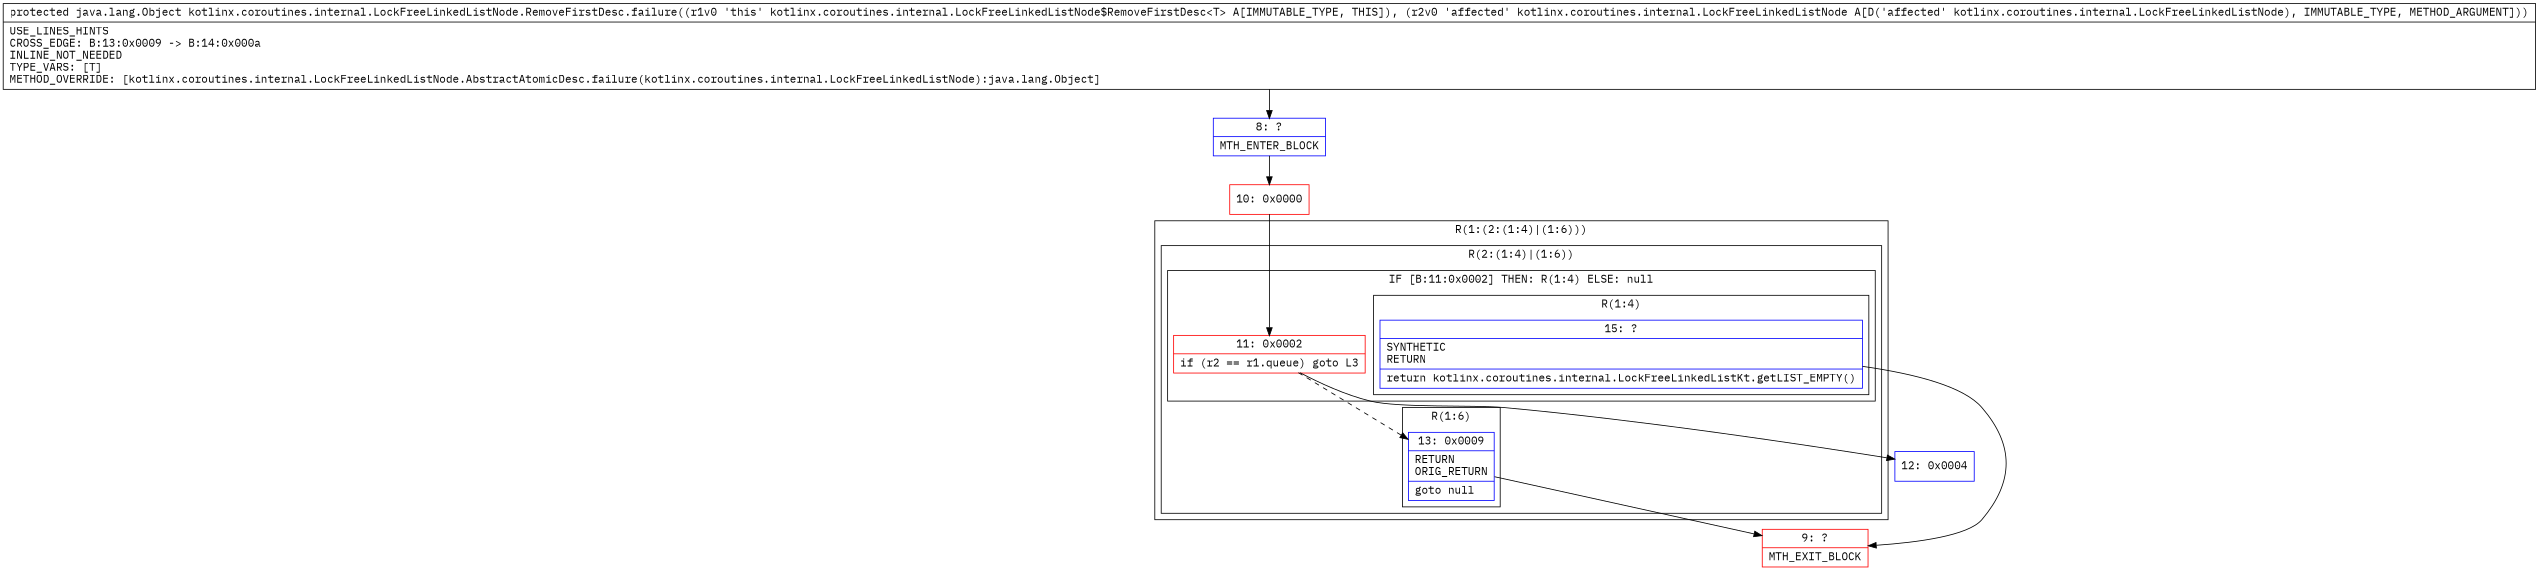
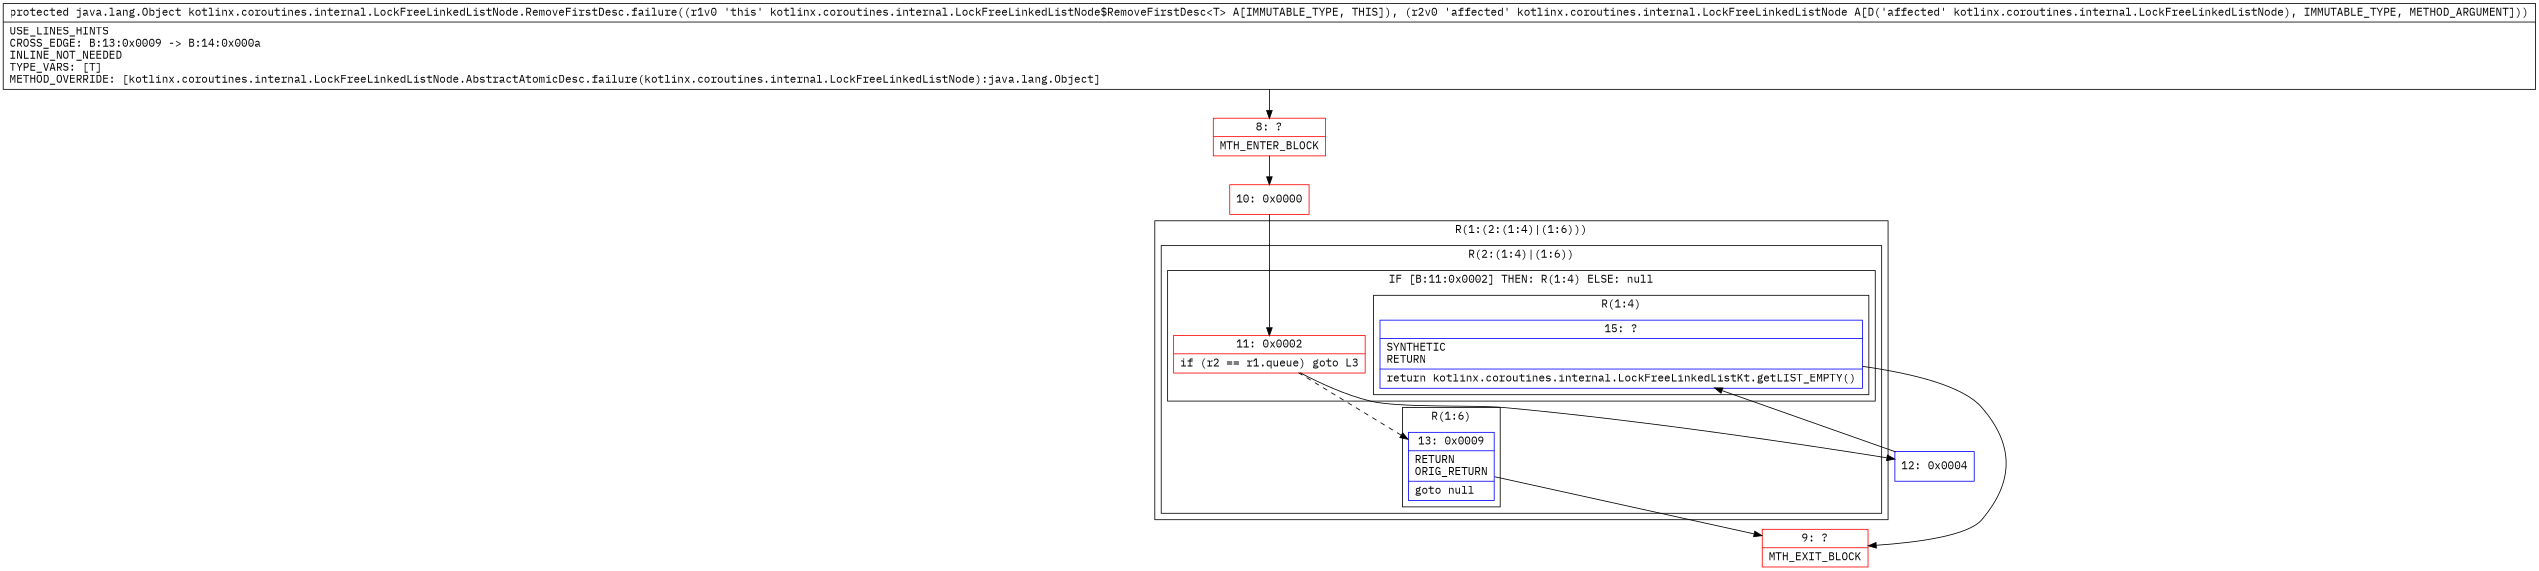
(1269, 137) -> (1269, 137)
none -> (1809, 421)
